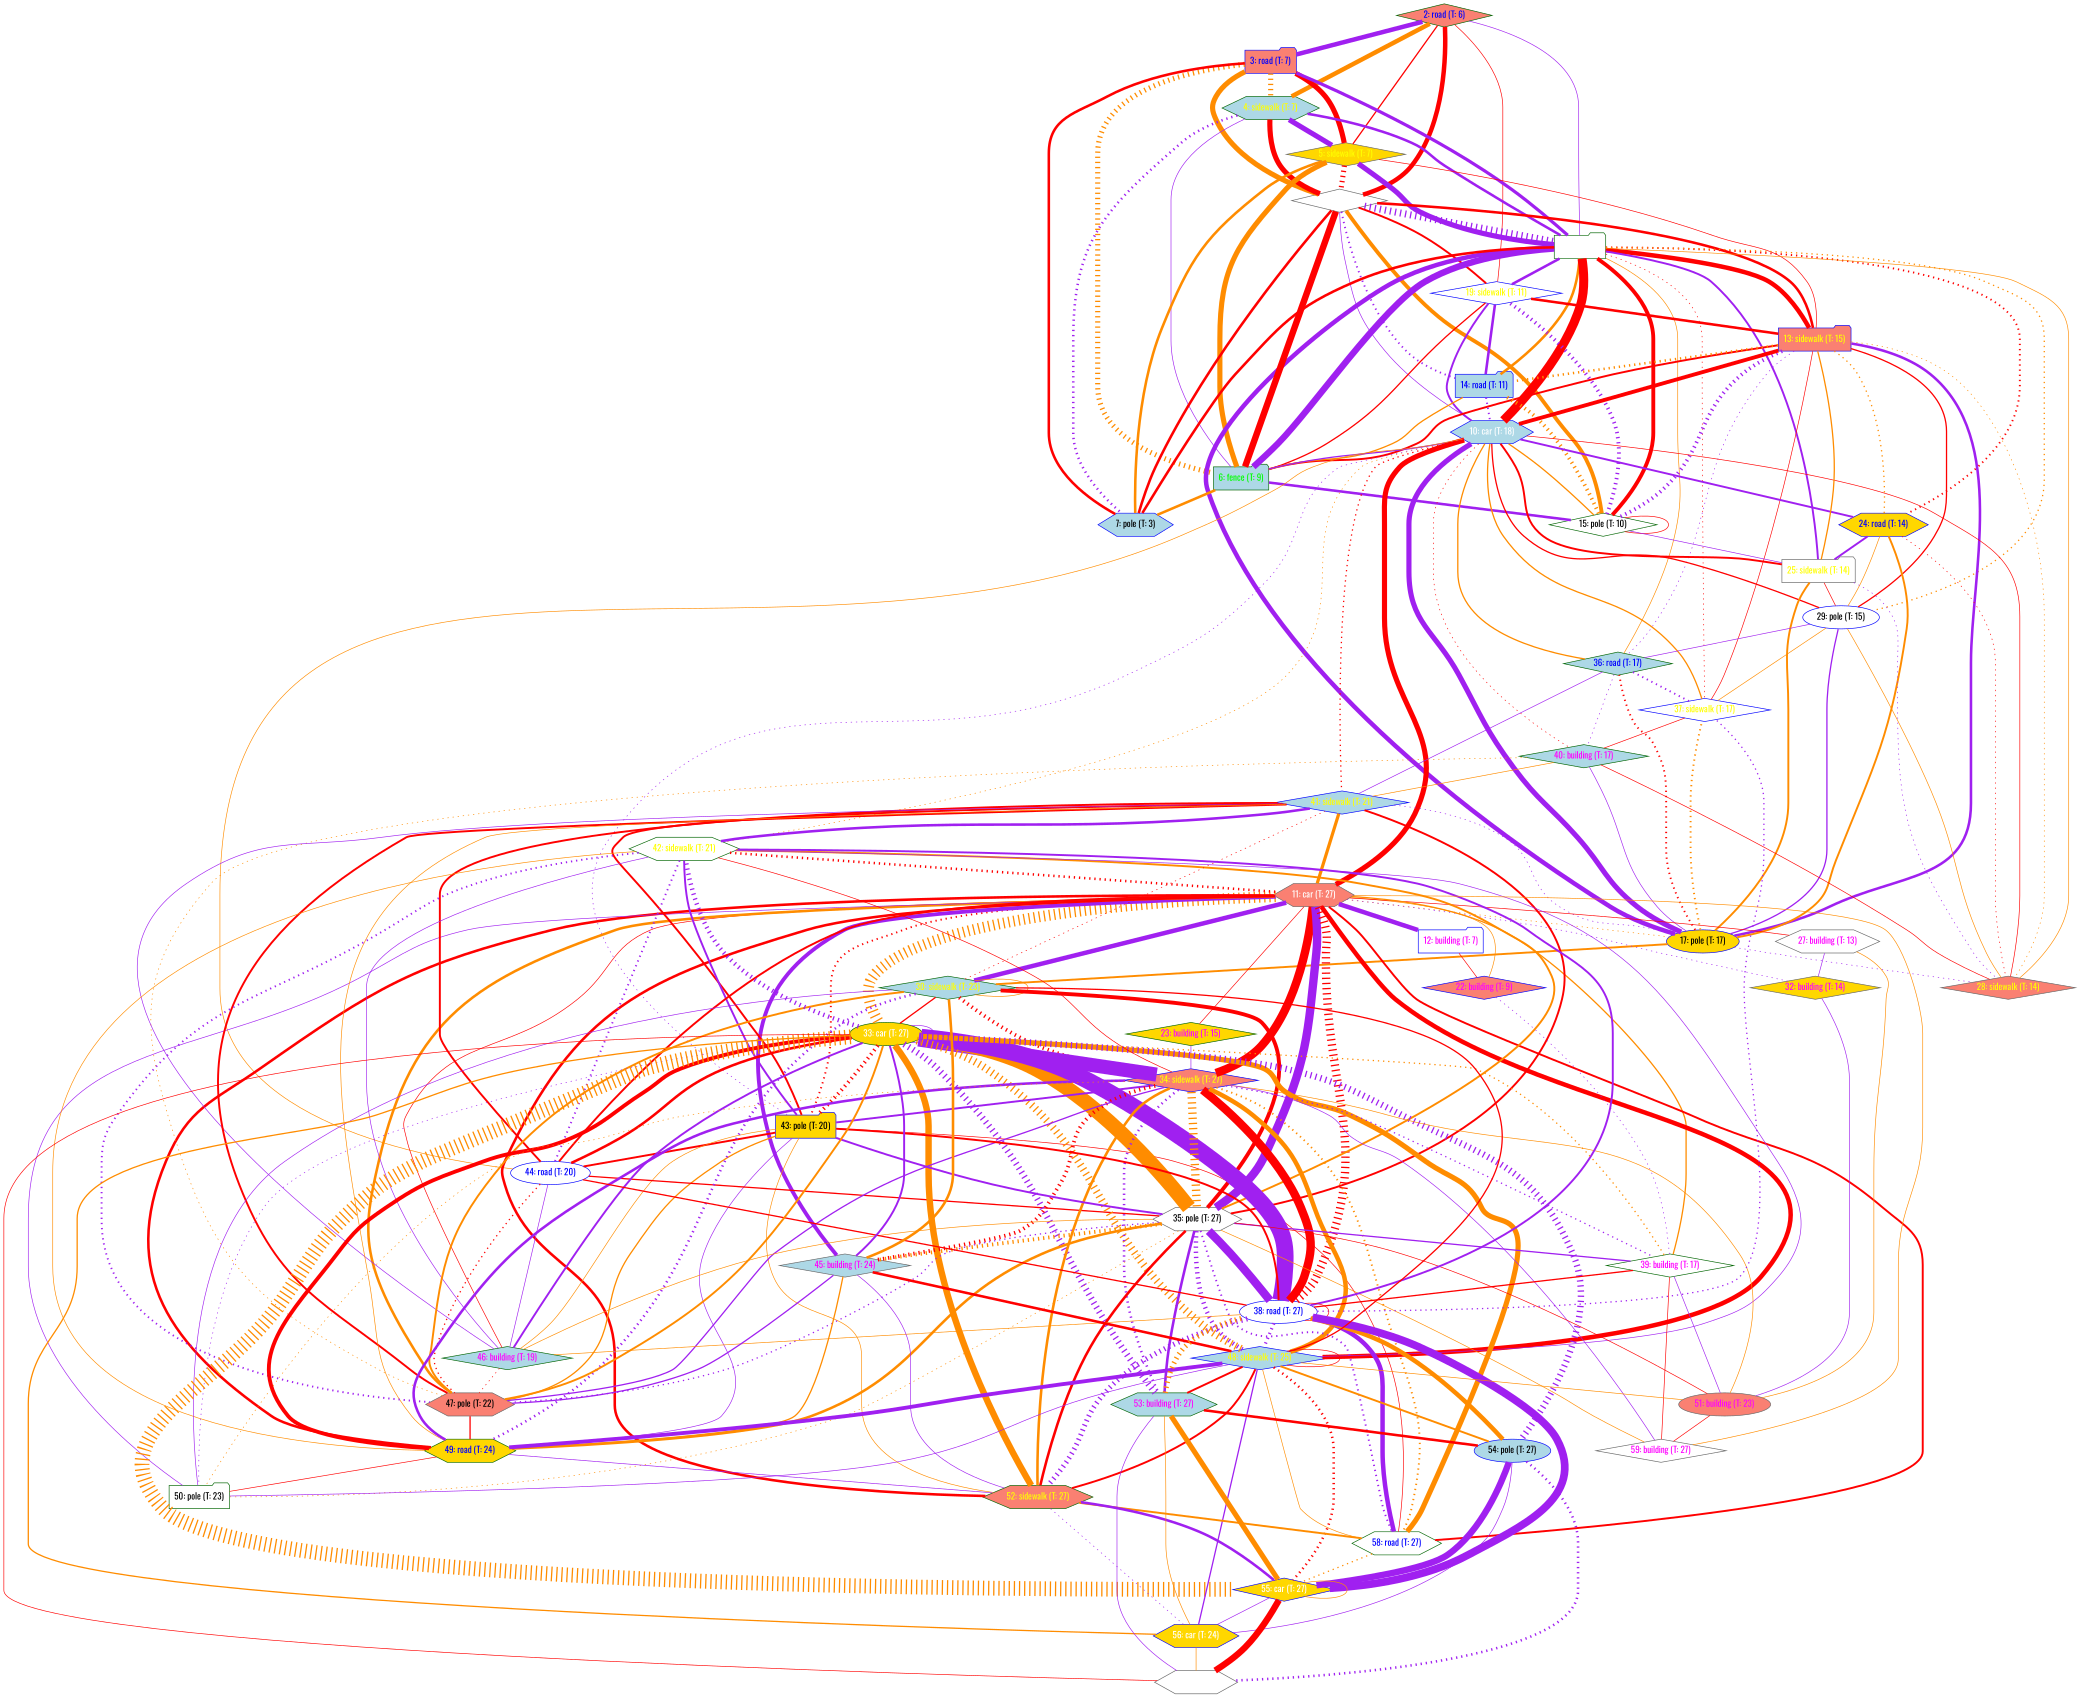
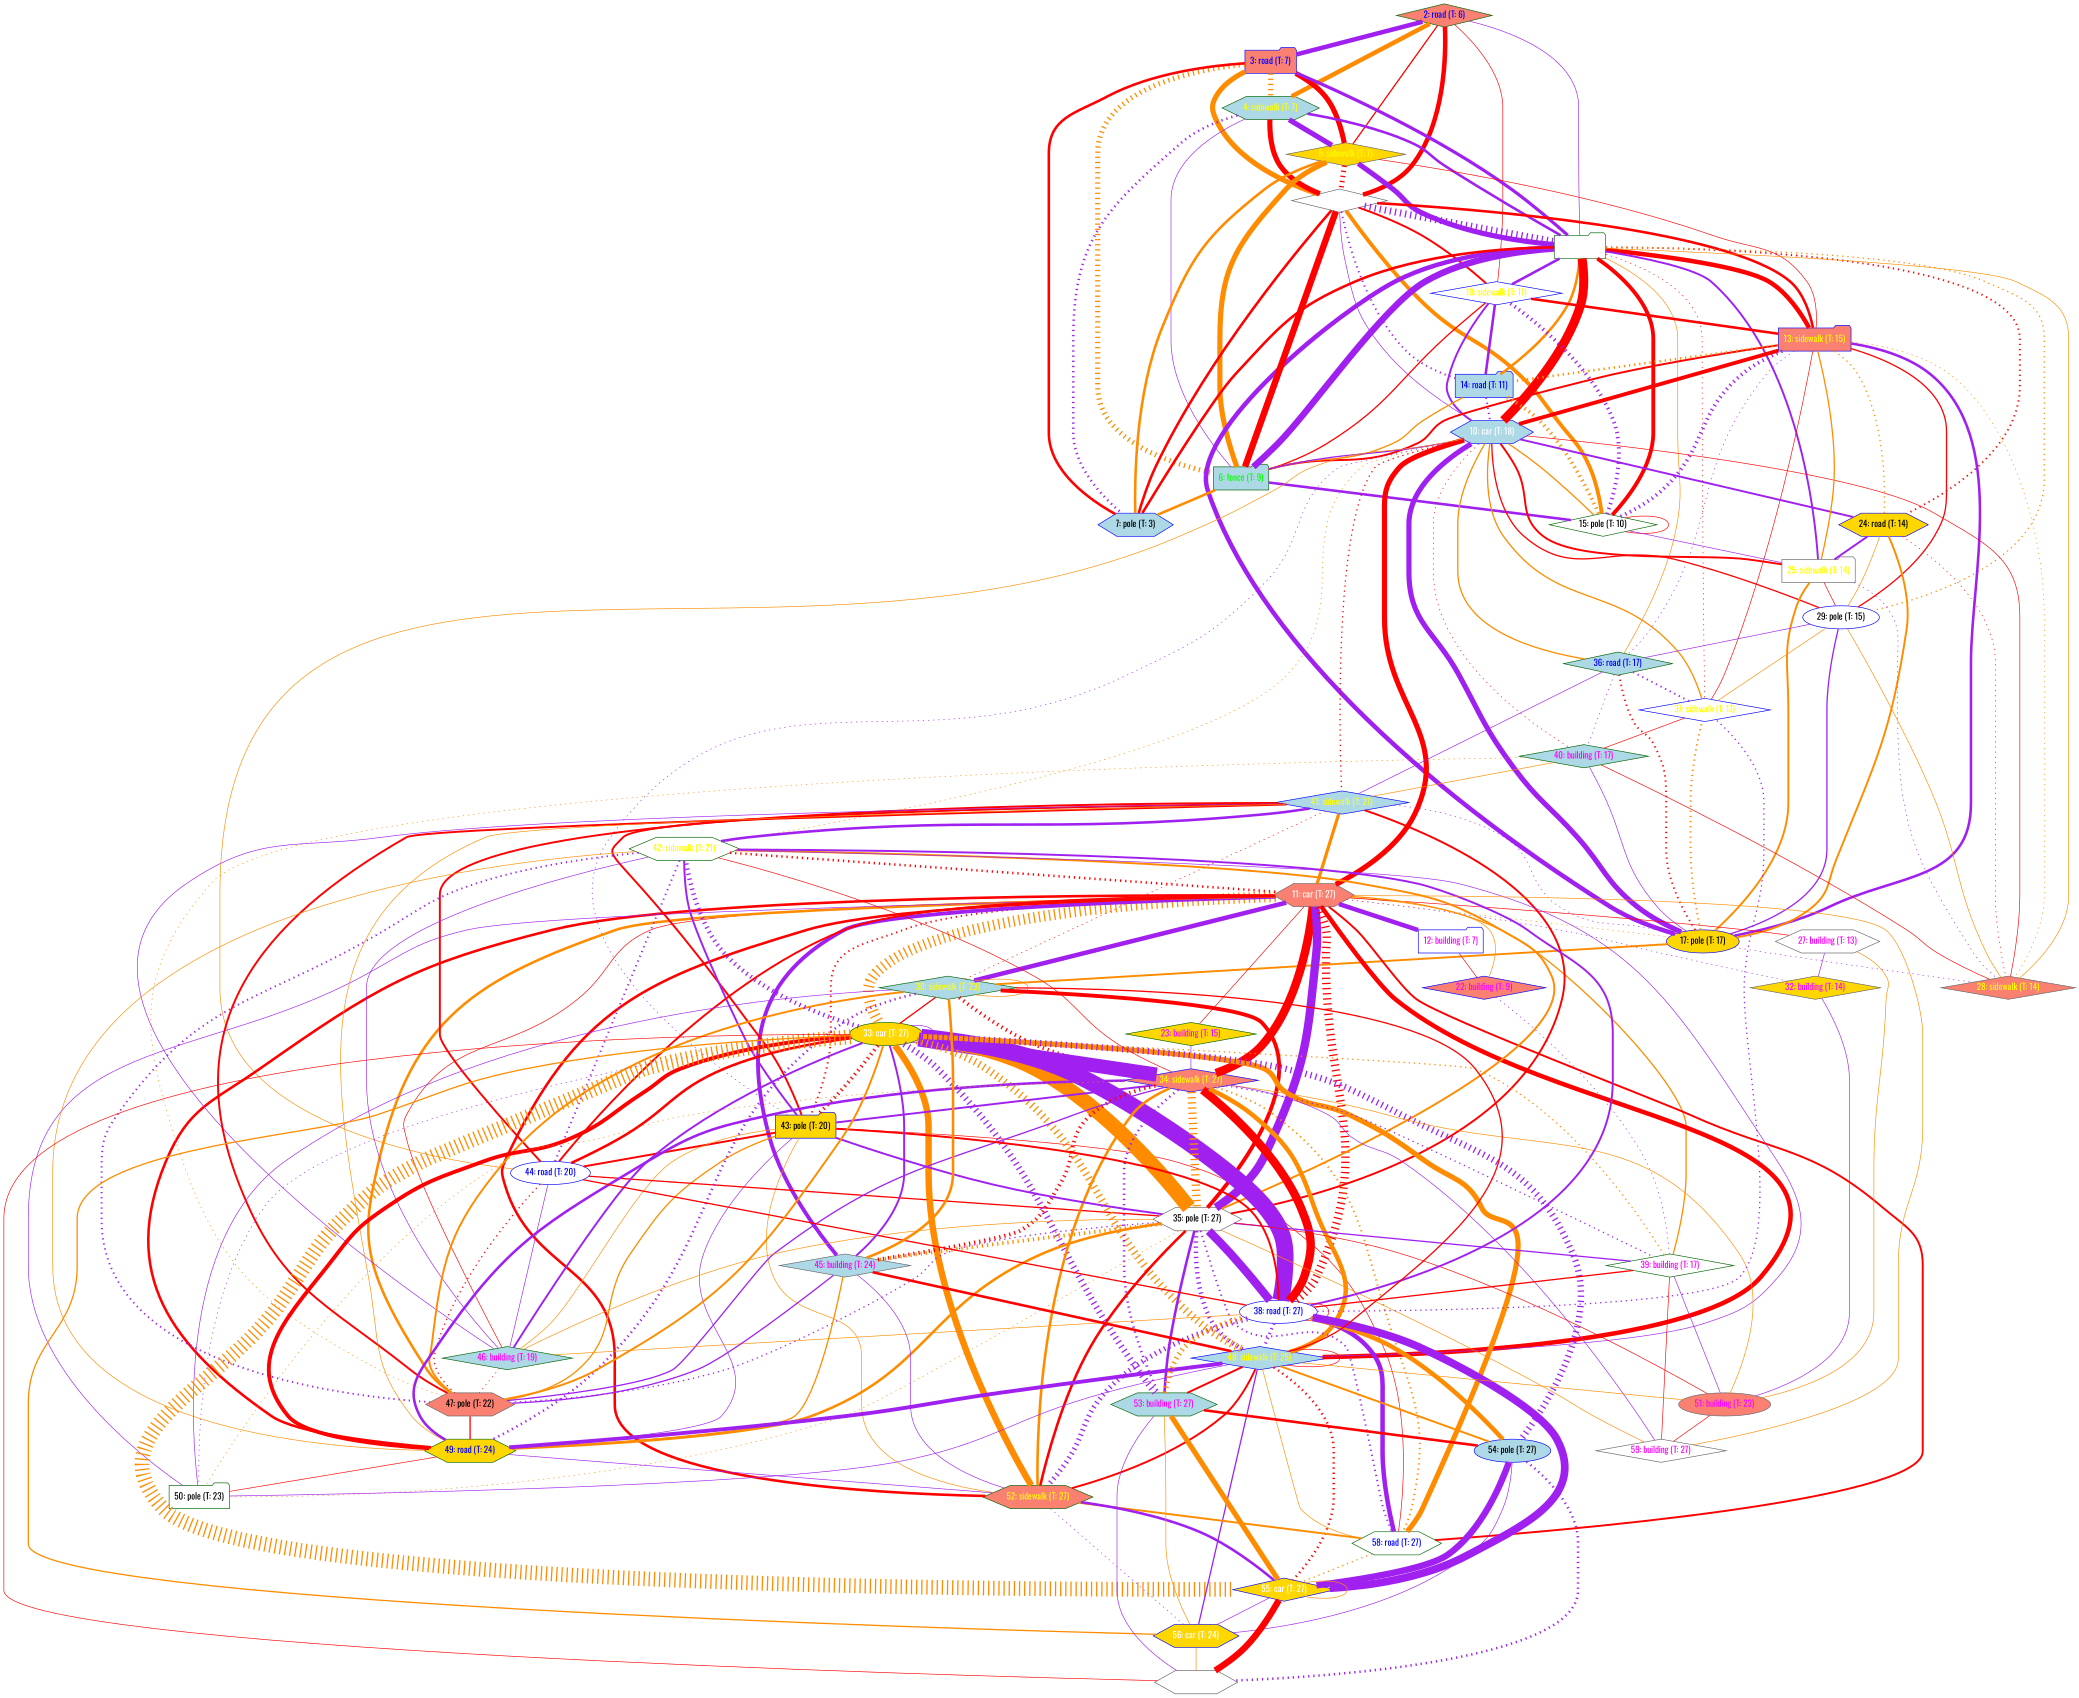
(1884, 525) -> (1884, 525)
